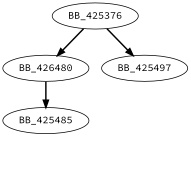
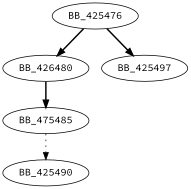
(95, 16) -> (95, 16)
(46, 121) -> (46, 121)
none -> (46, 173)
